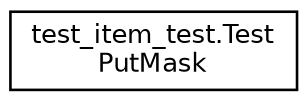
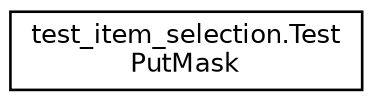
(154, 51) -> (186, 51)
